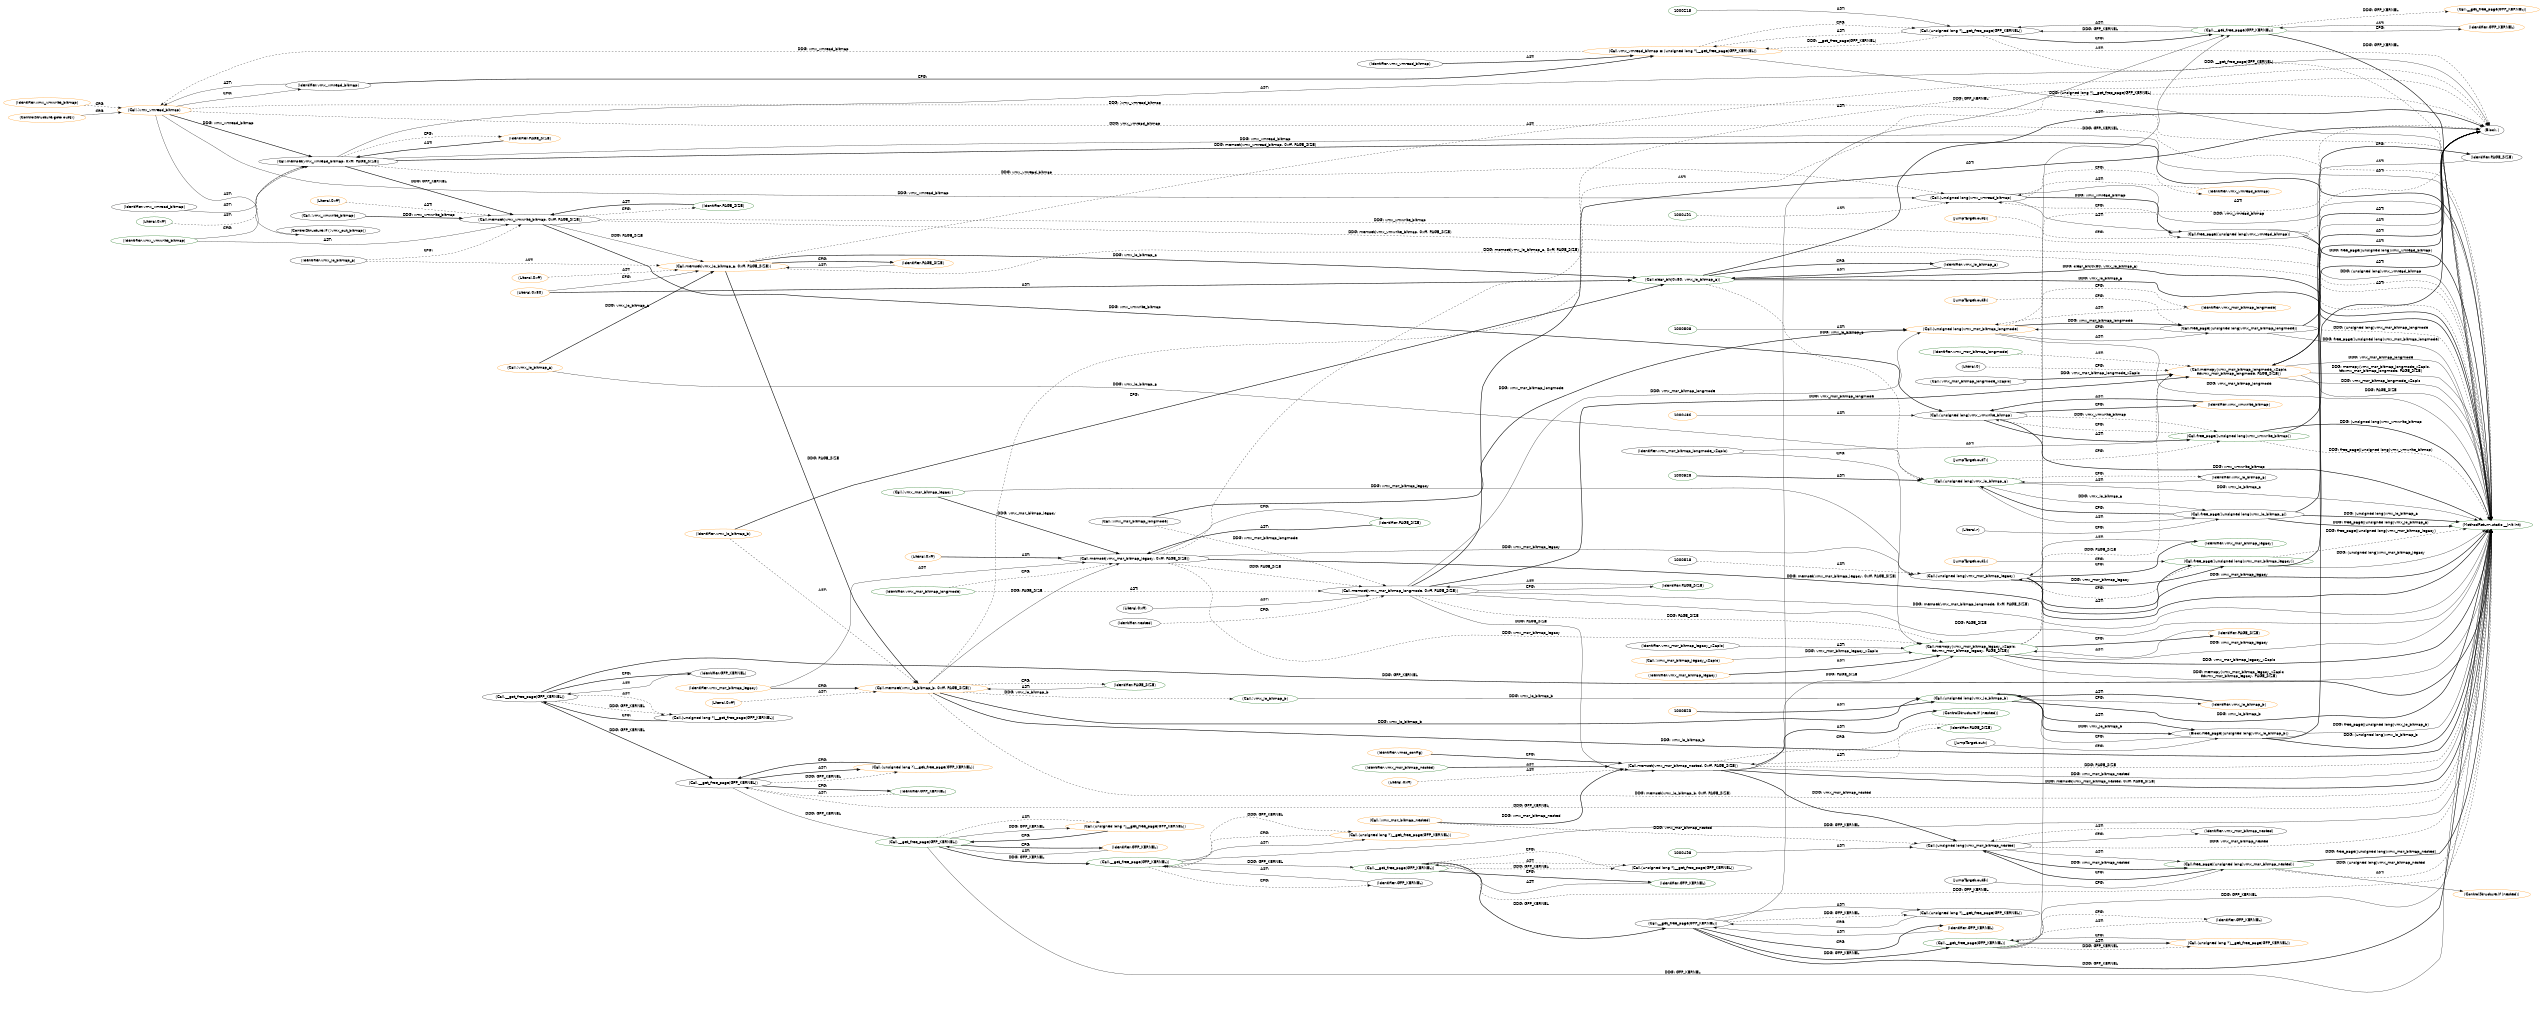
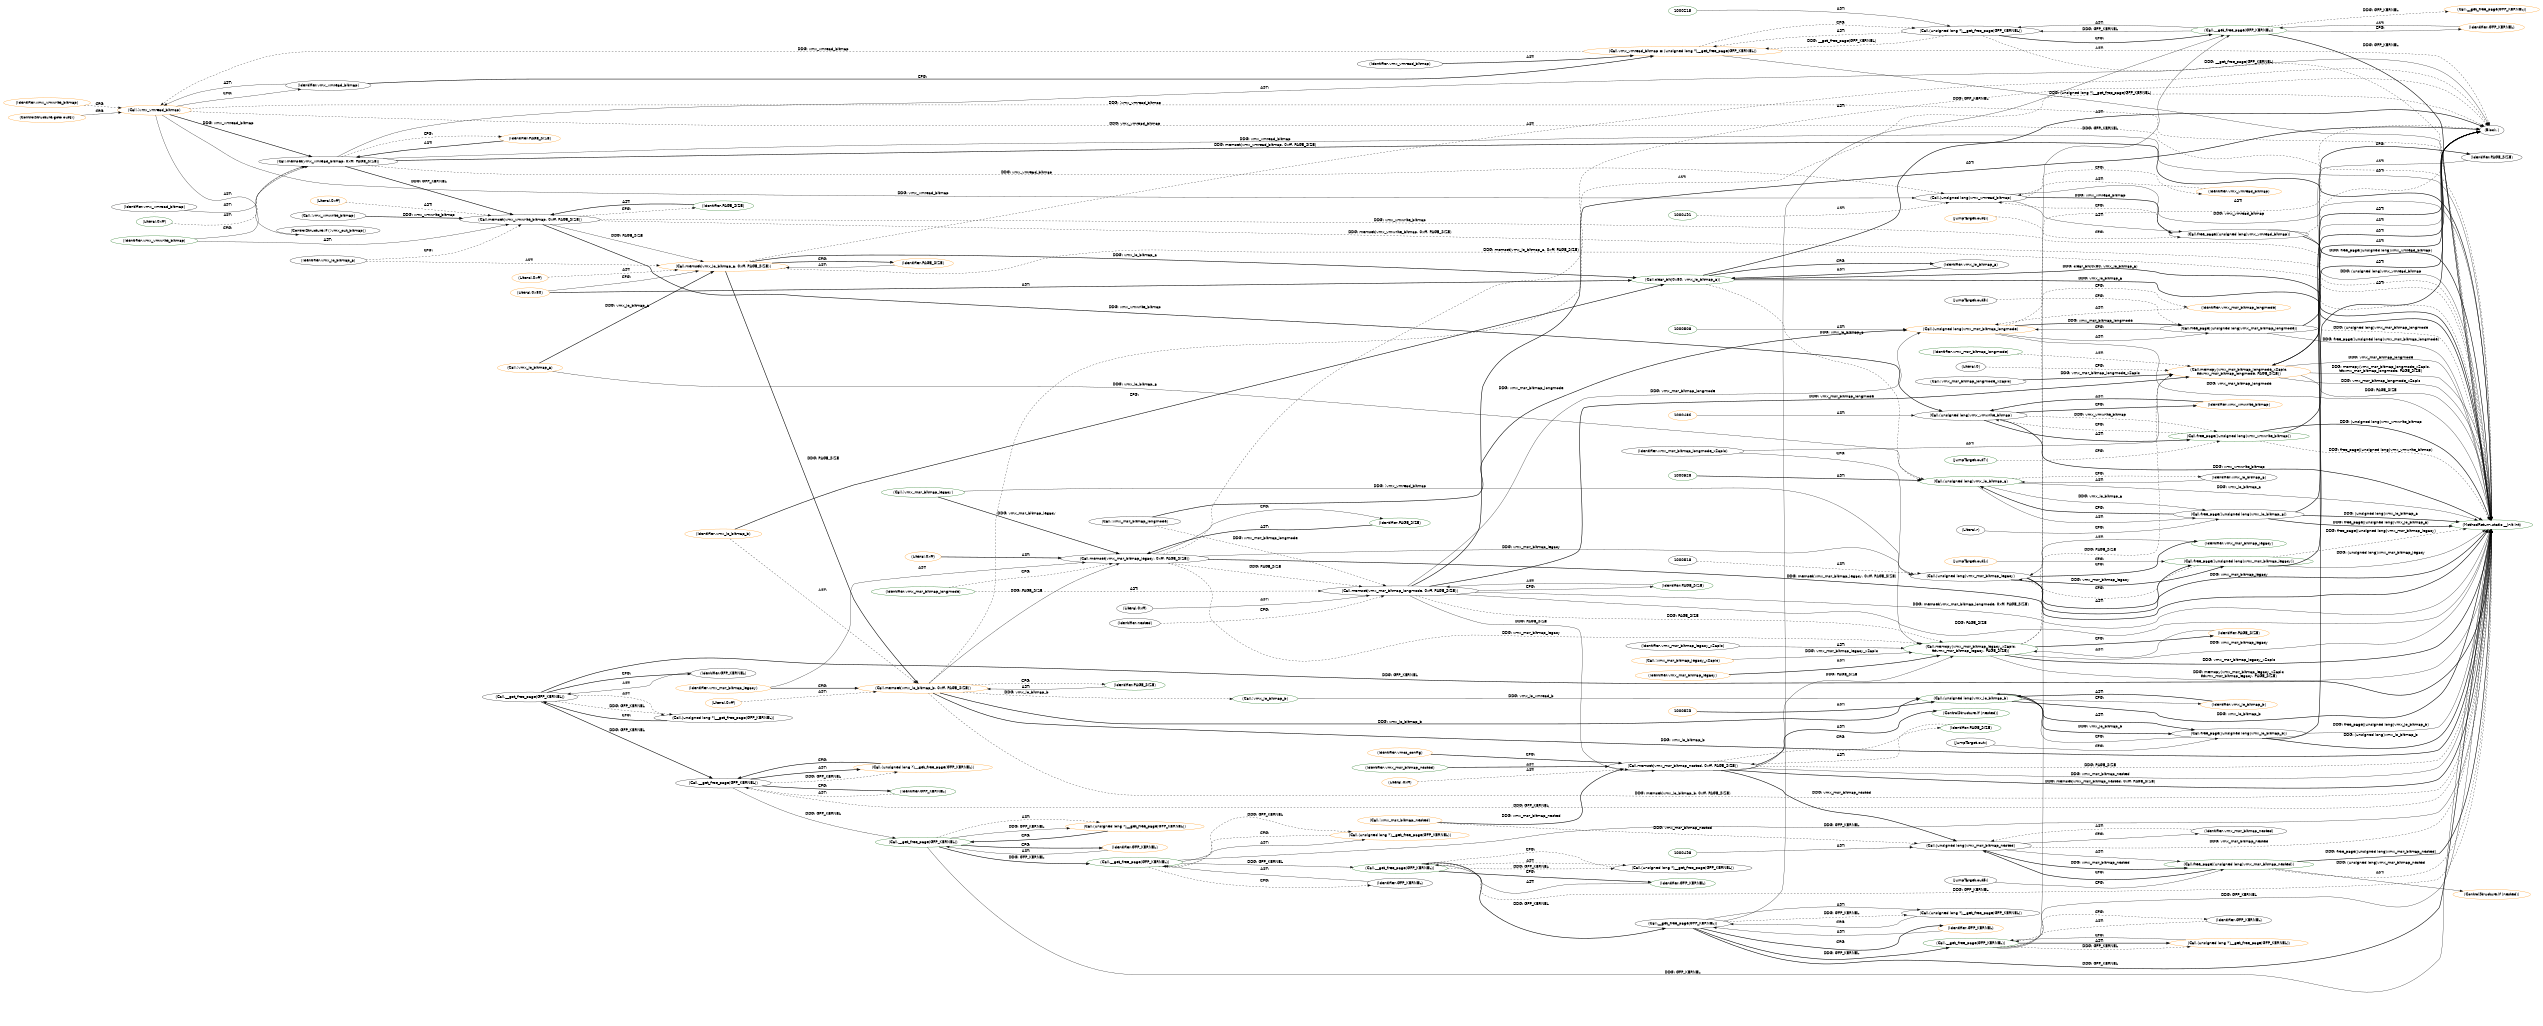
(1971, 300) -> (1971, 300)
(1400, 486) -> (1400, 486)
(1531, 696) -> (1531, 696)
(2239, 734) -> (2239, 734)
